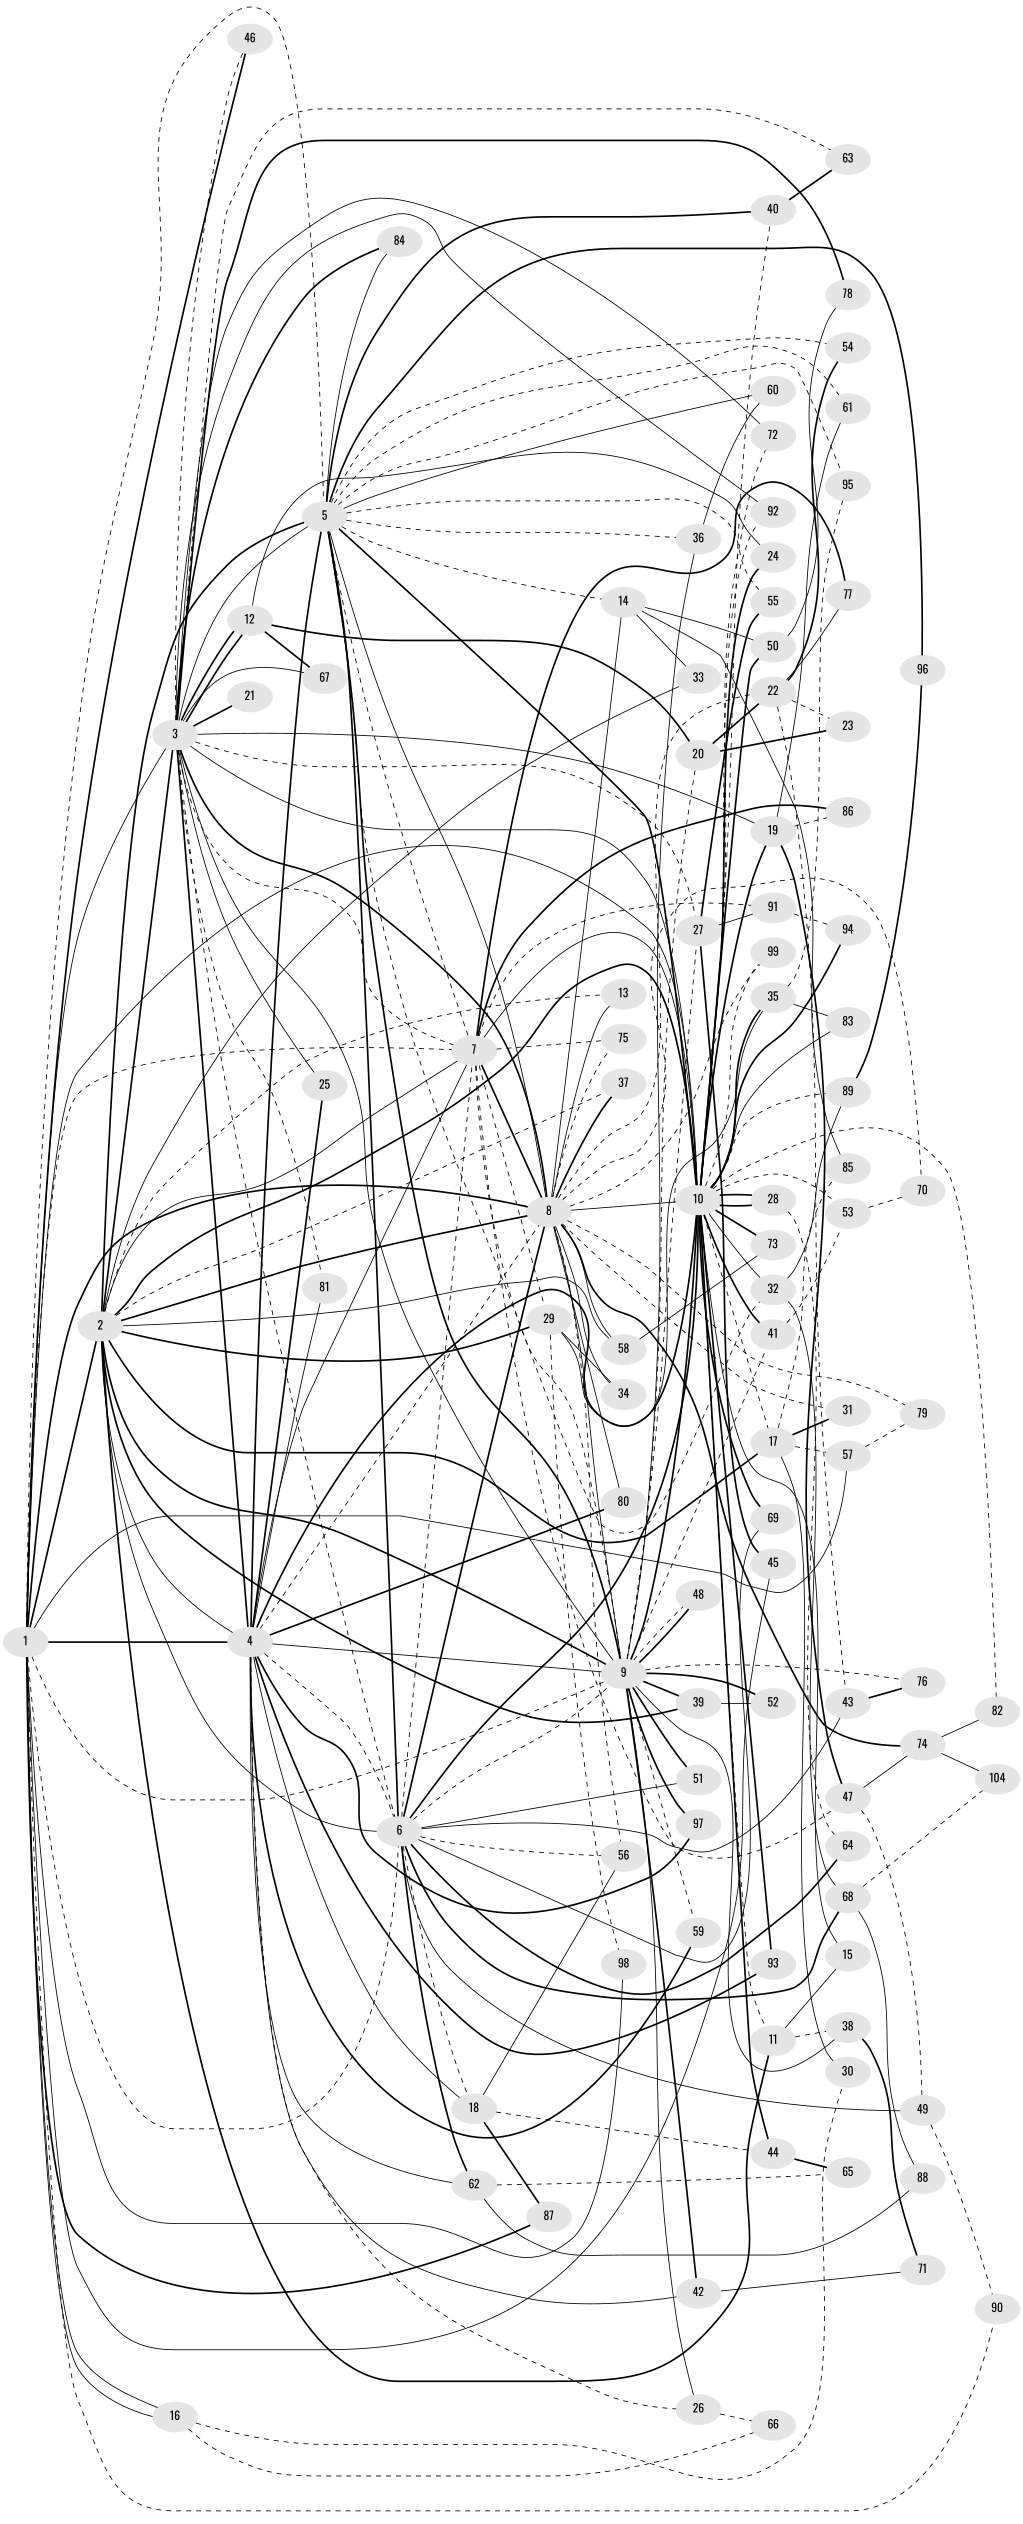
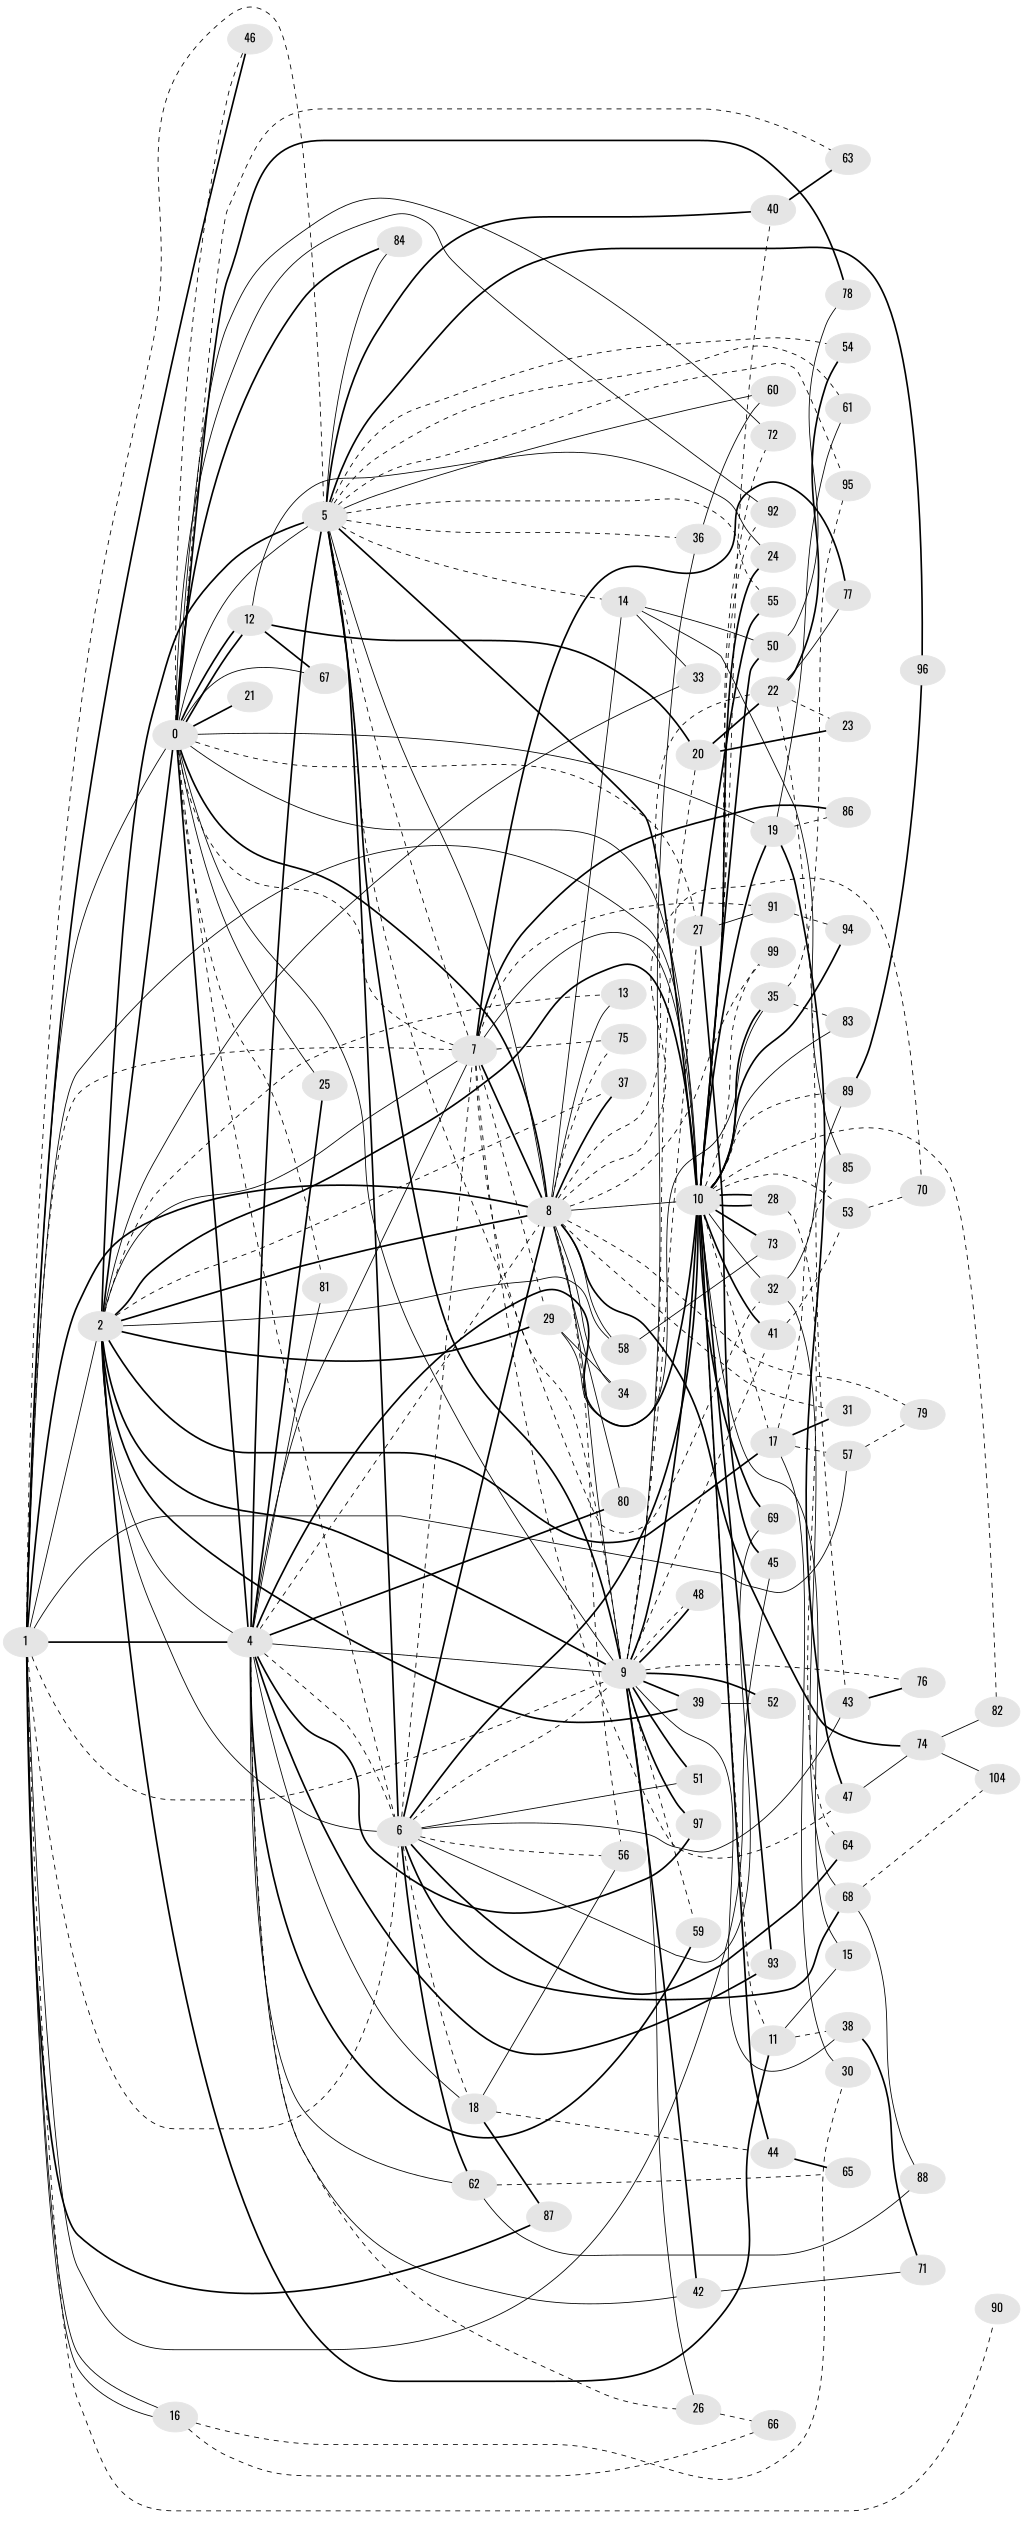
(175, 735) -> (175, 735)
(811, 1010) -> (811, 1010)
(63, 1484) -> (63, 1484)
(624, 1964) -> none
(923, 2111) -> none
